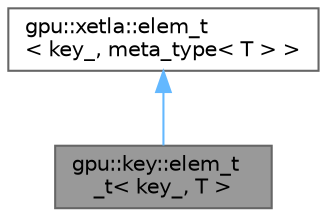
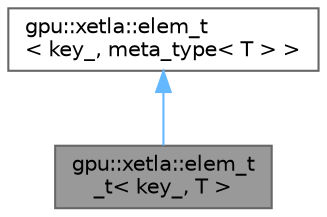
(163, 177) -> (163, 177)
